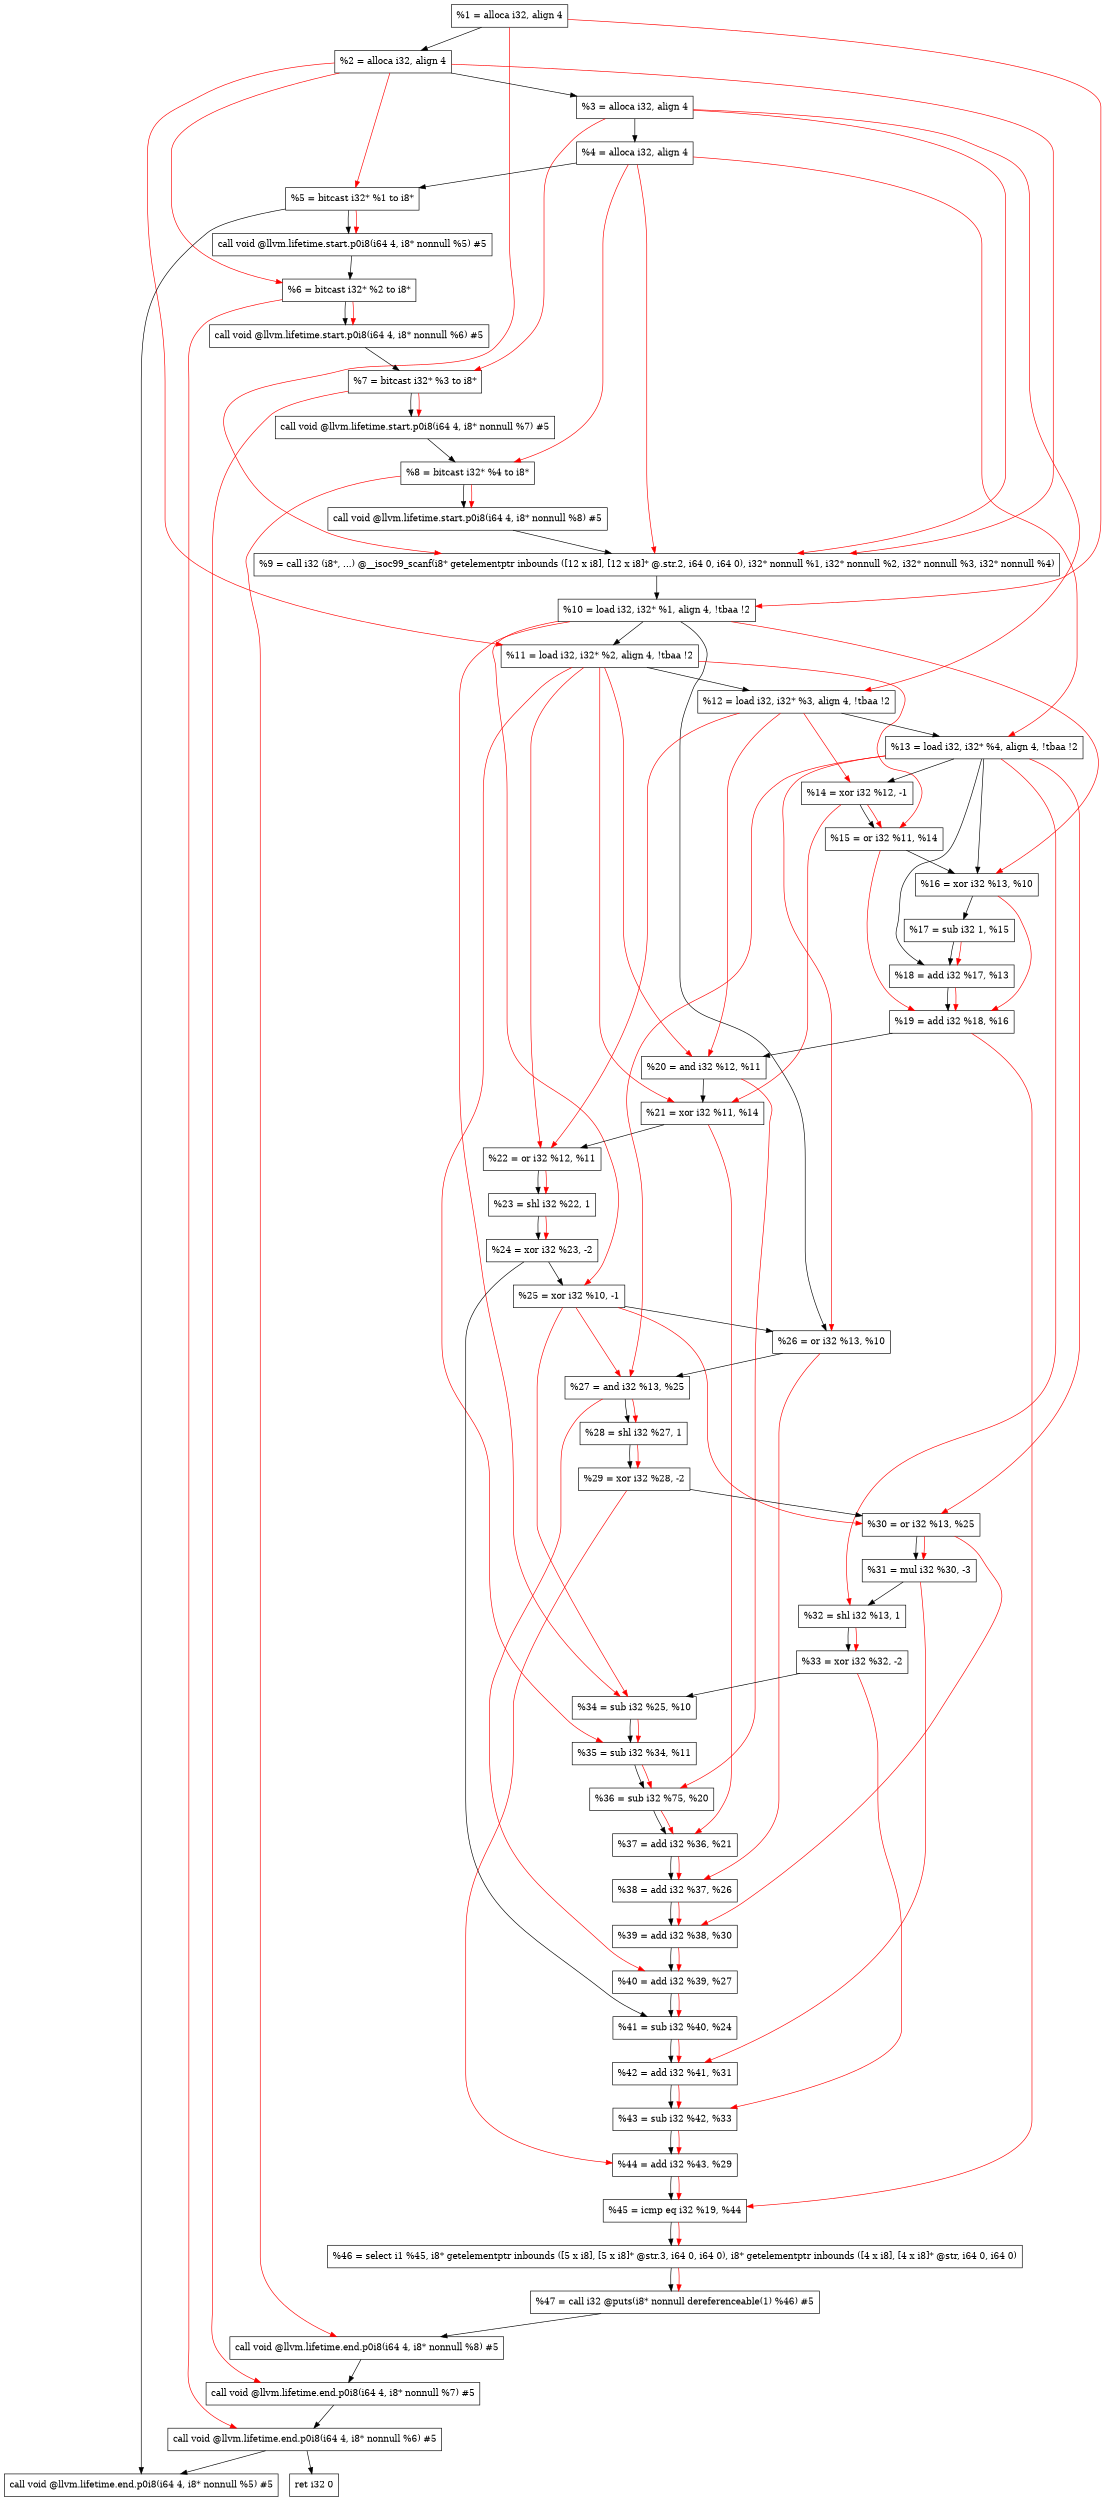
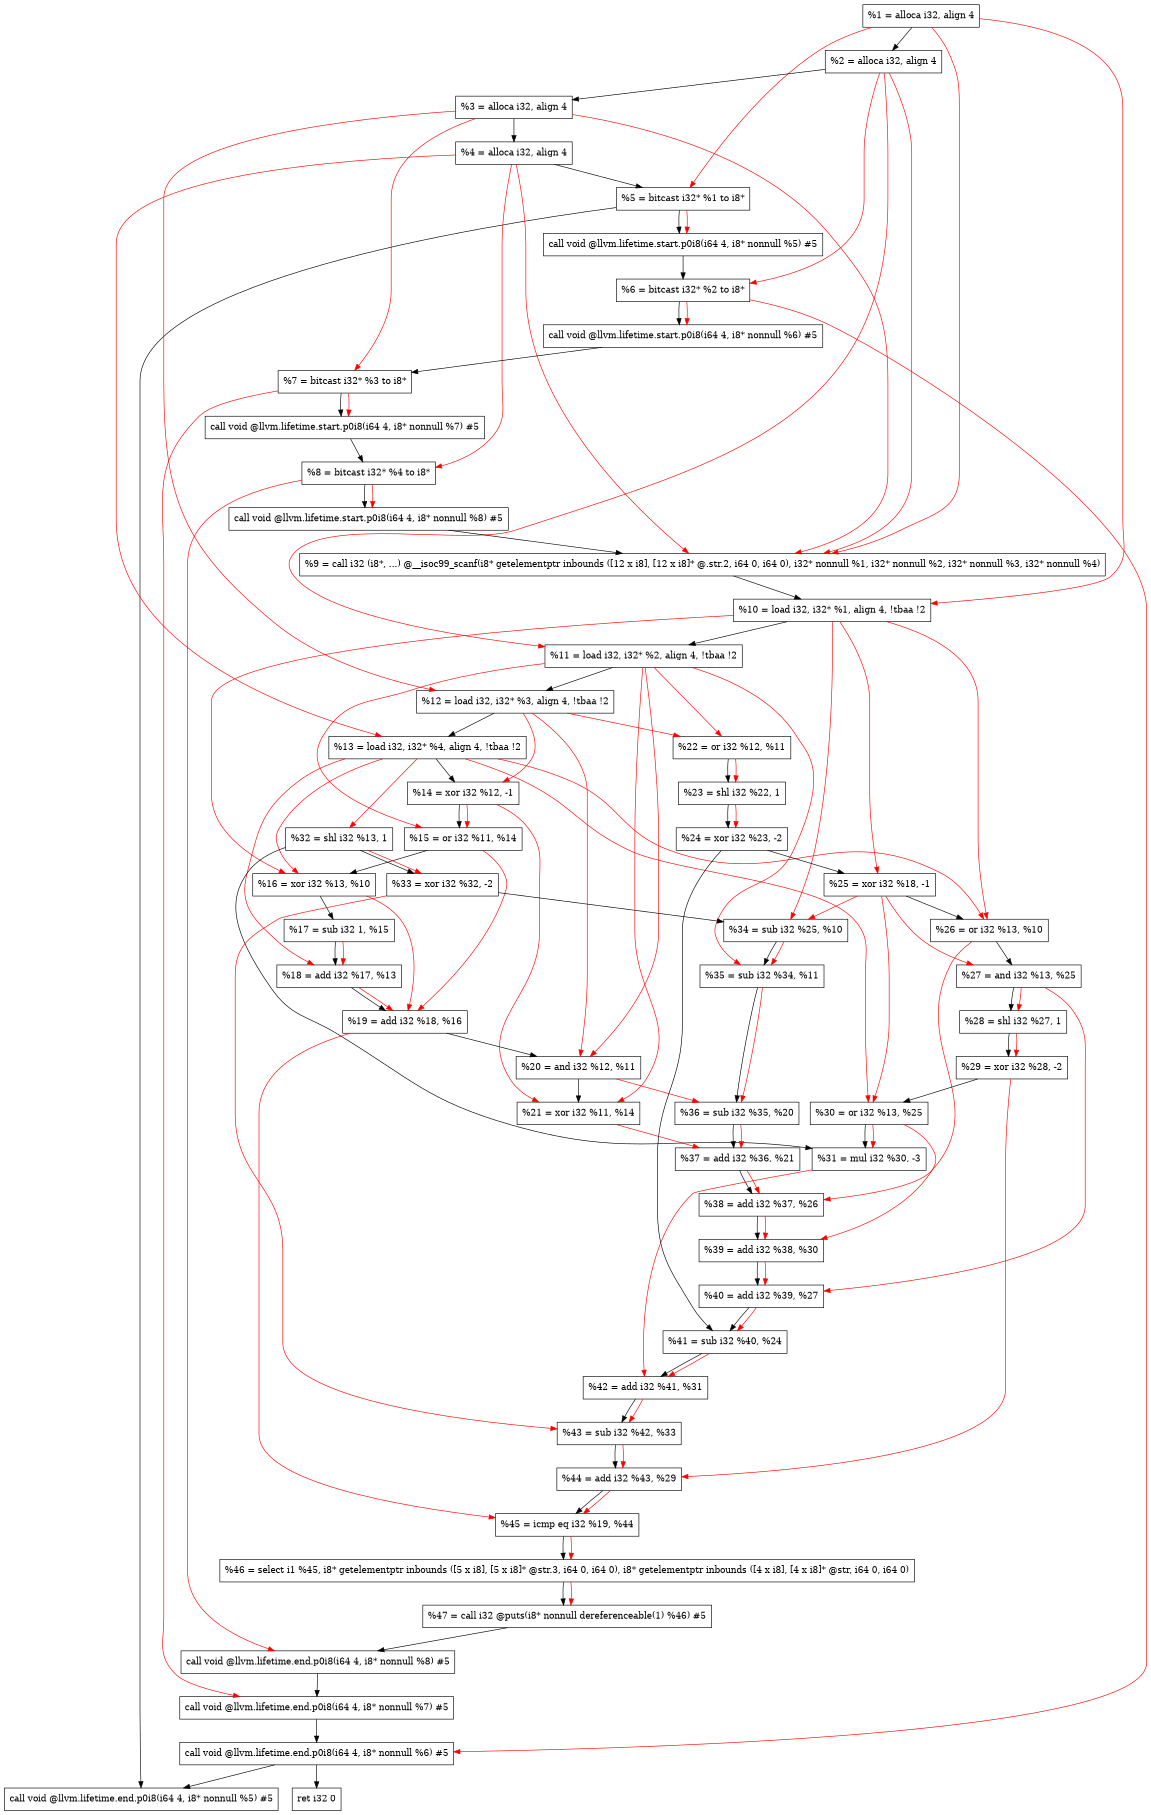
(374, 127) -> (771, 90)
(981, 813) -> (306, 798)
(922, 864) -> (254, 845)
(683, 995) -> (978, 742)
(679, 1009) -> none
(625, 1135) -> none
(569, 1296) -> (880, 885)
(888, 1592) -> (439, 1097)
(652, 1799) -> (737, 1113)
